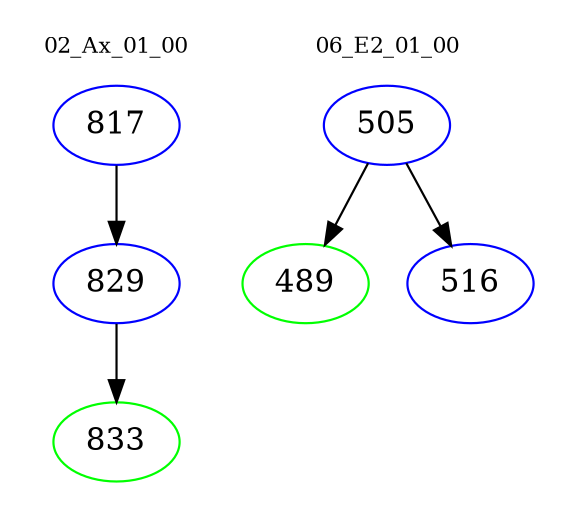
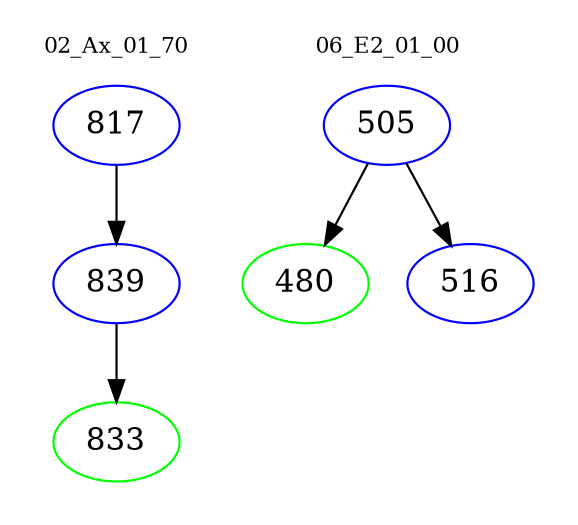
(117, 47) -> (117, 47)
(117, 284) -> (117, 284)
(306, 284) -> (306, 284)
